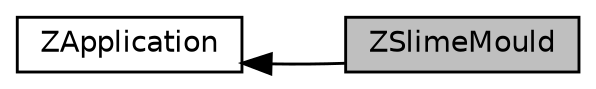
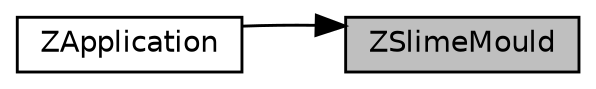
(308, 64) -> (279, 25)
